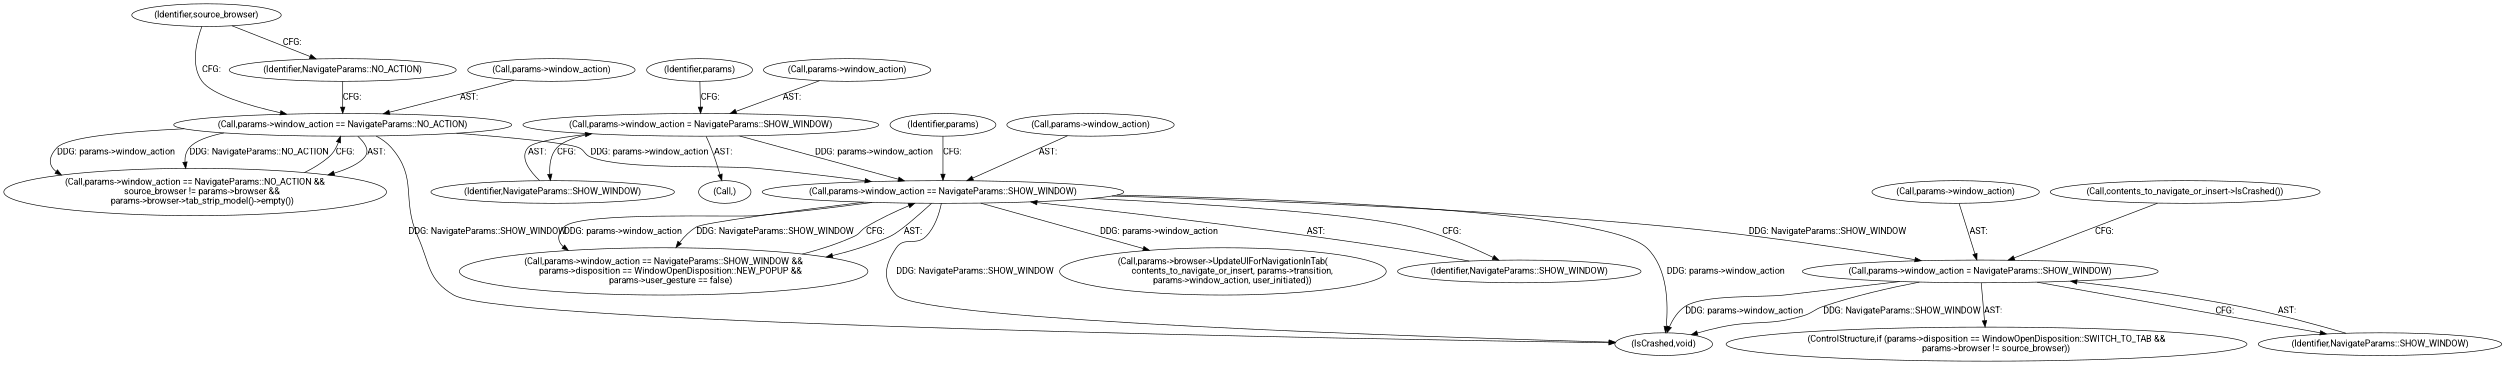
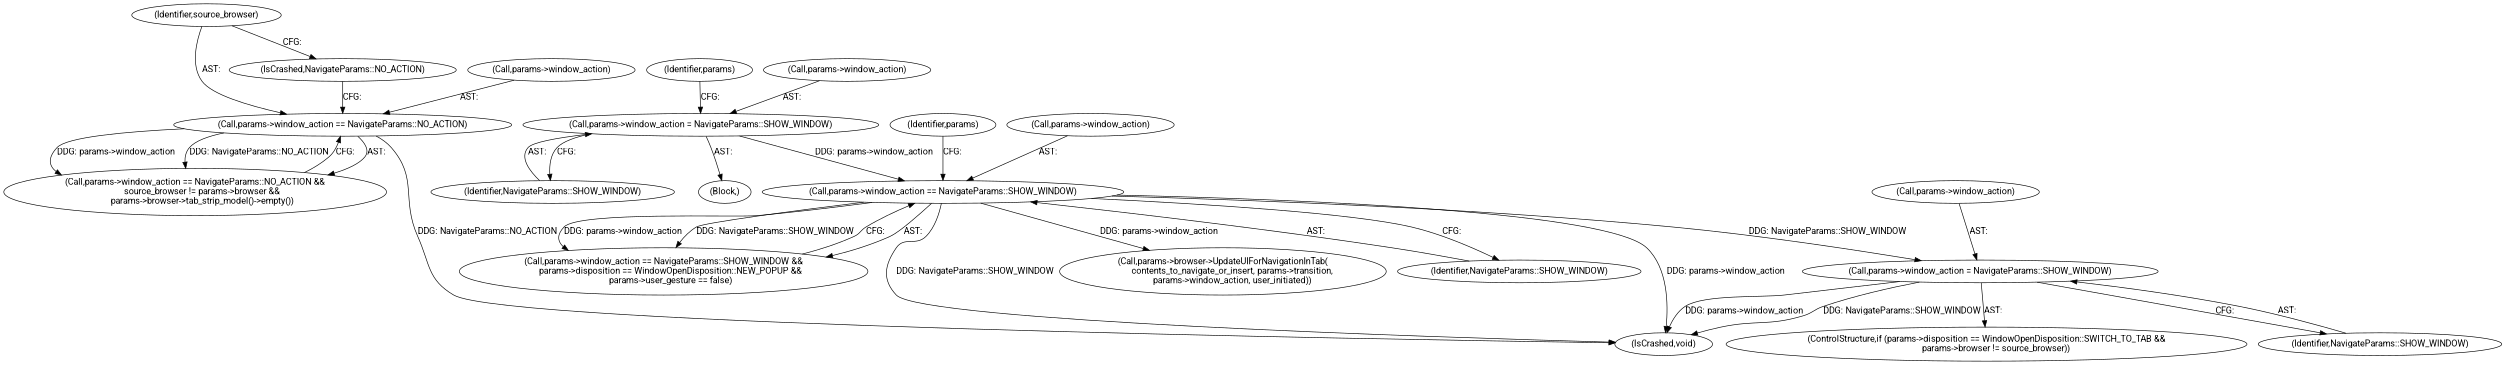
(213, 70) -> (213, 70)
(343, 70) -> (343, 70)
(659, 166) -> none
(725, 192) -> (725, 192)
(2185, 192) -> none
(487, 232) -> (487, 232)
